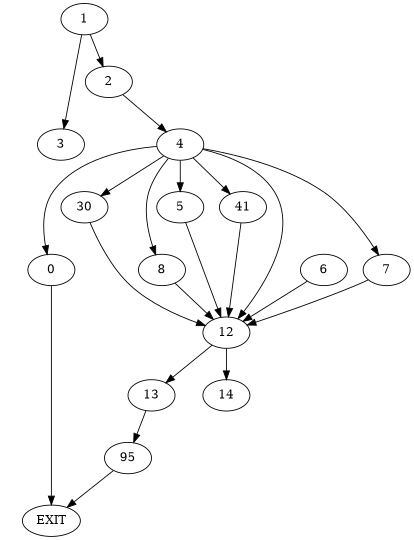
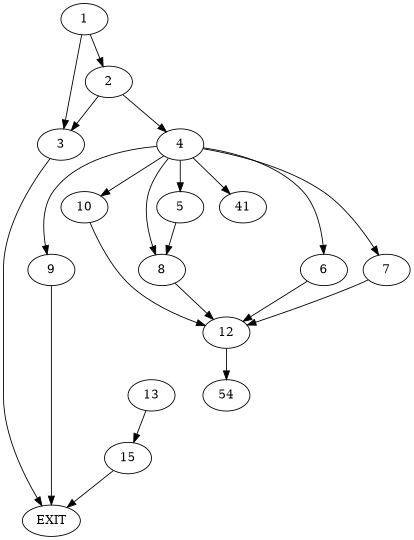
none -> (88, 110)
(84, 207) -> (84, 207)
(282, 213) -> (290, 180)
(235, 265) -> none
(202, 266) -> (172, 234)
(51, 270) -> (51, 270)
none -> (3, 326)
(192, 361) -> none
(226, 395) -> (226, 395)
(128, 458) -> (128, 458)
